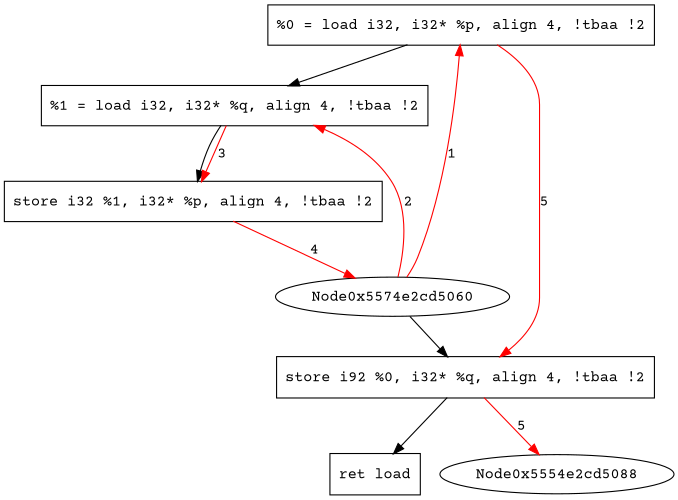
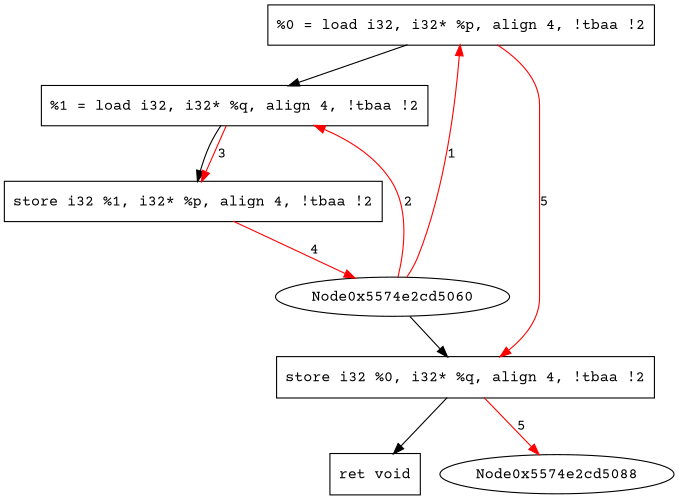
(466, 377) -> (466, 377)
(375, 474) -> (375, 474)
(557, 474) -> (557, 474)
